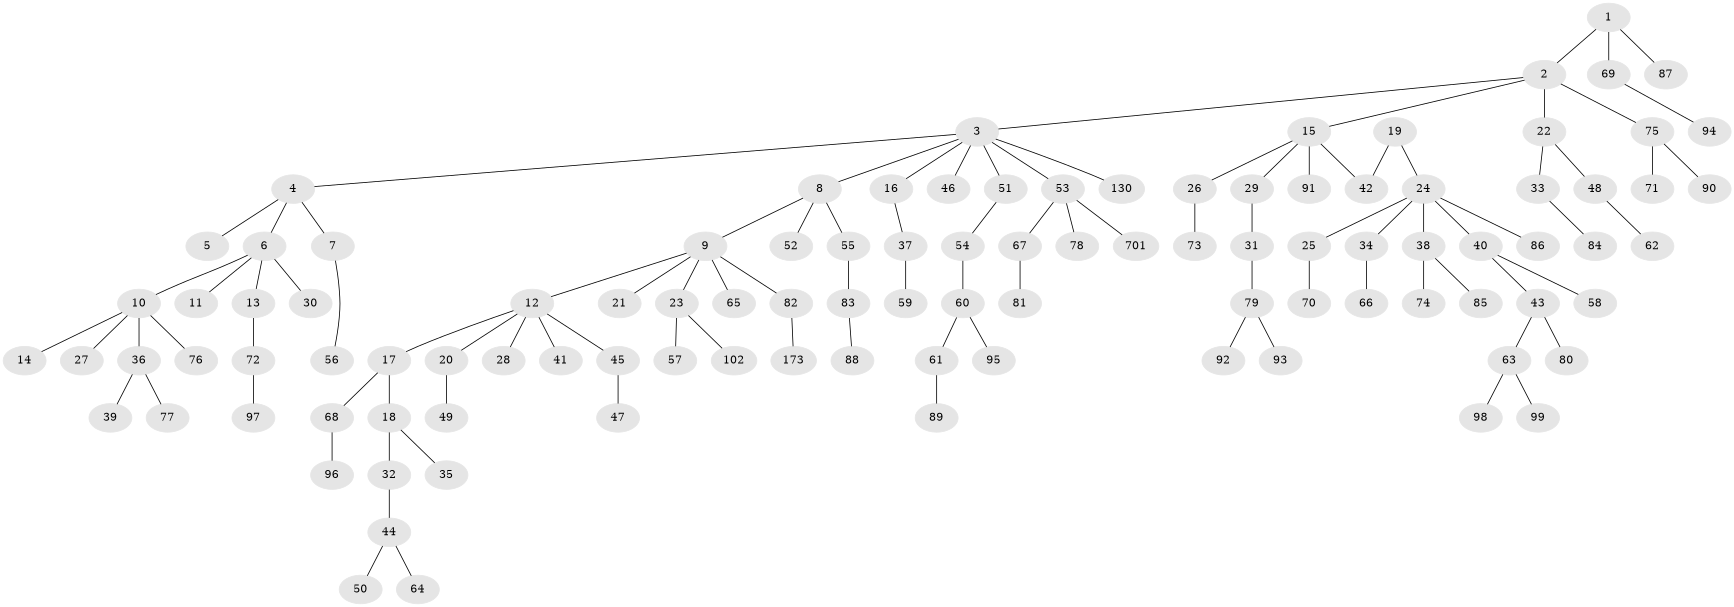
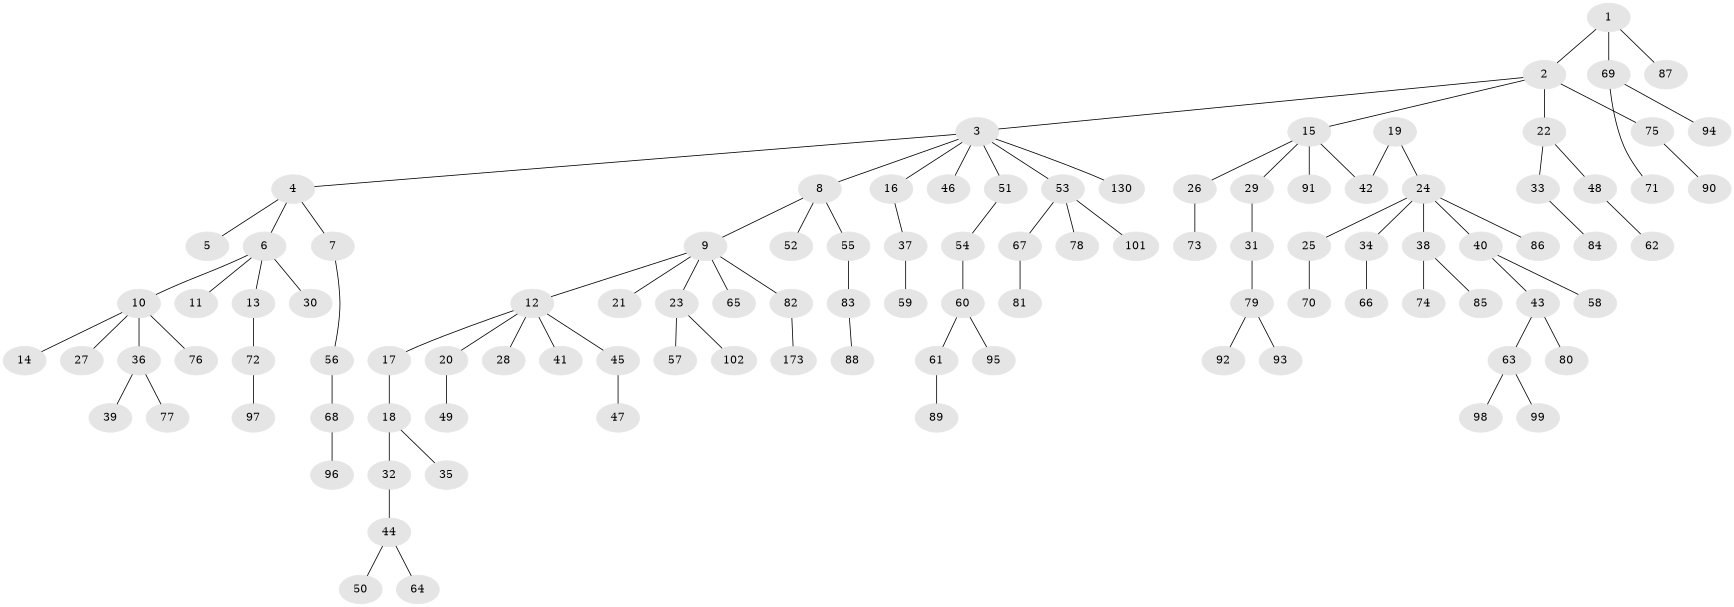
(1652, 161) -> (1620, 135)
(1136, 246) -> (1136, 246)
(361, 389) -> (332, 389)
